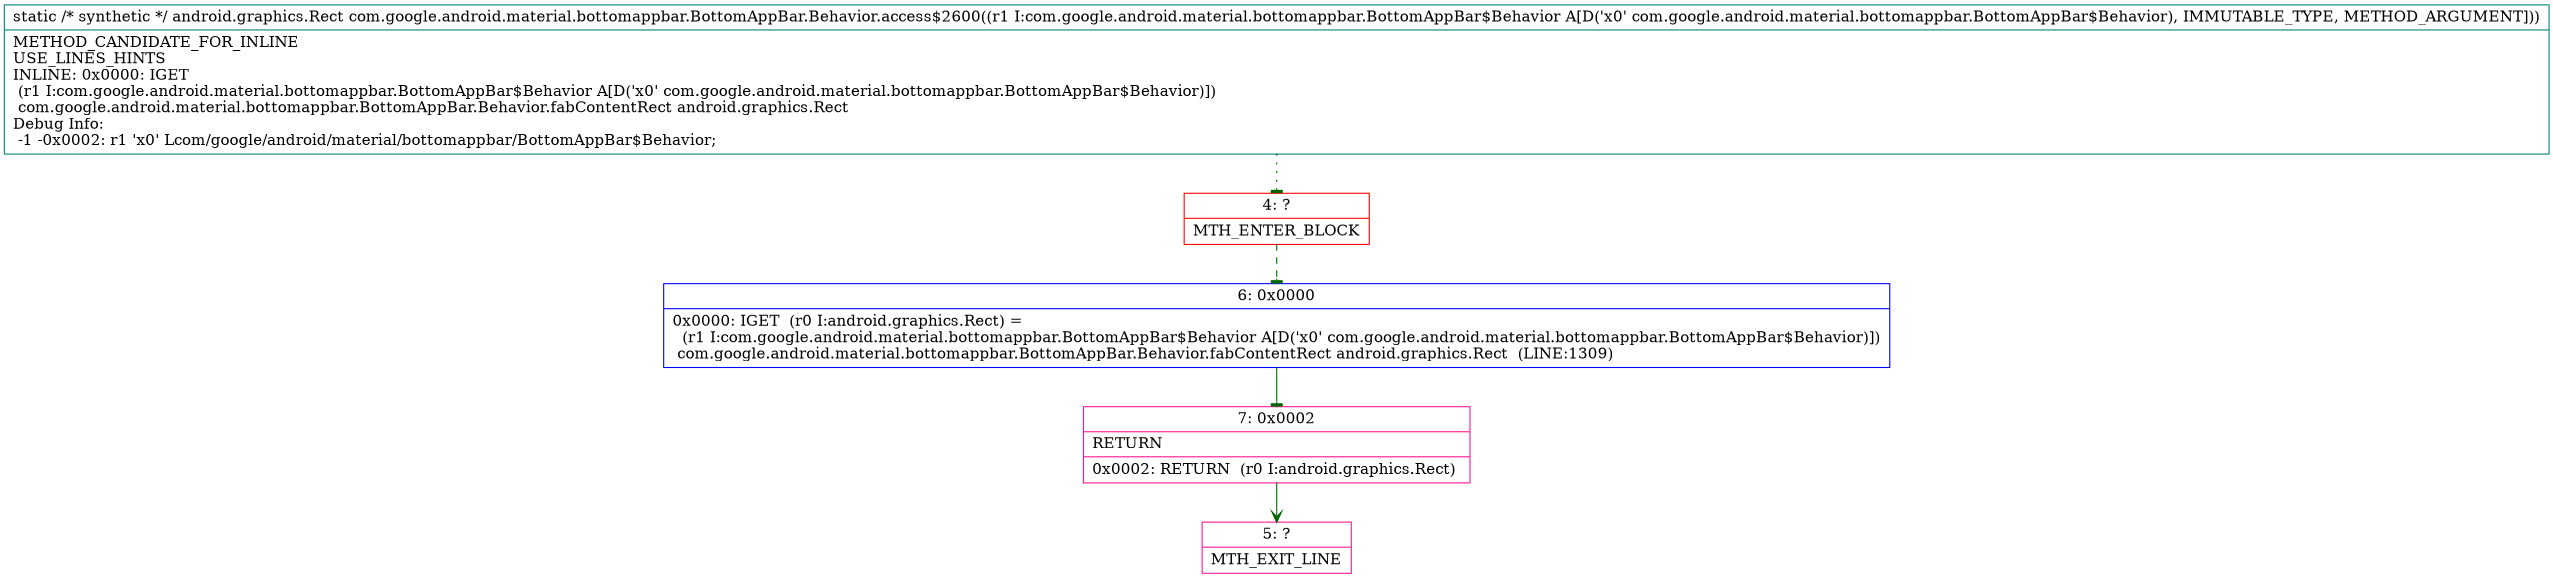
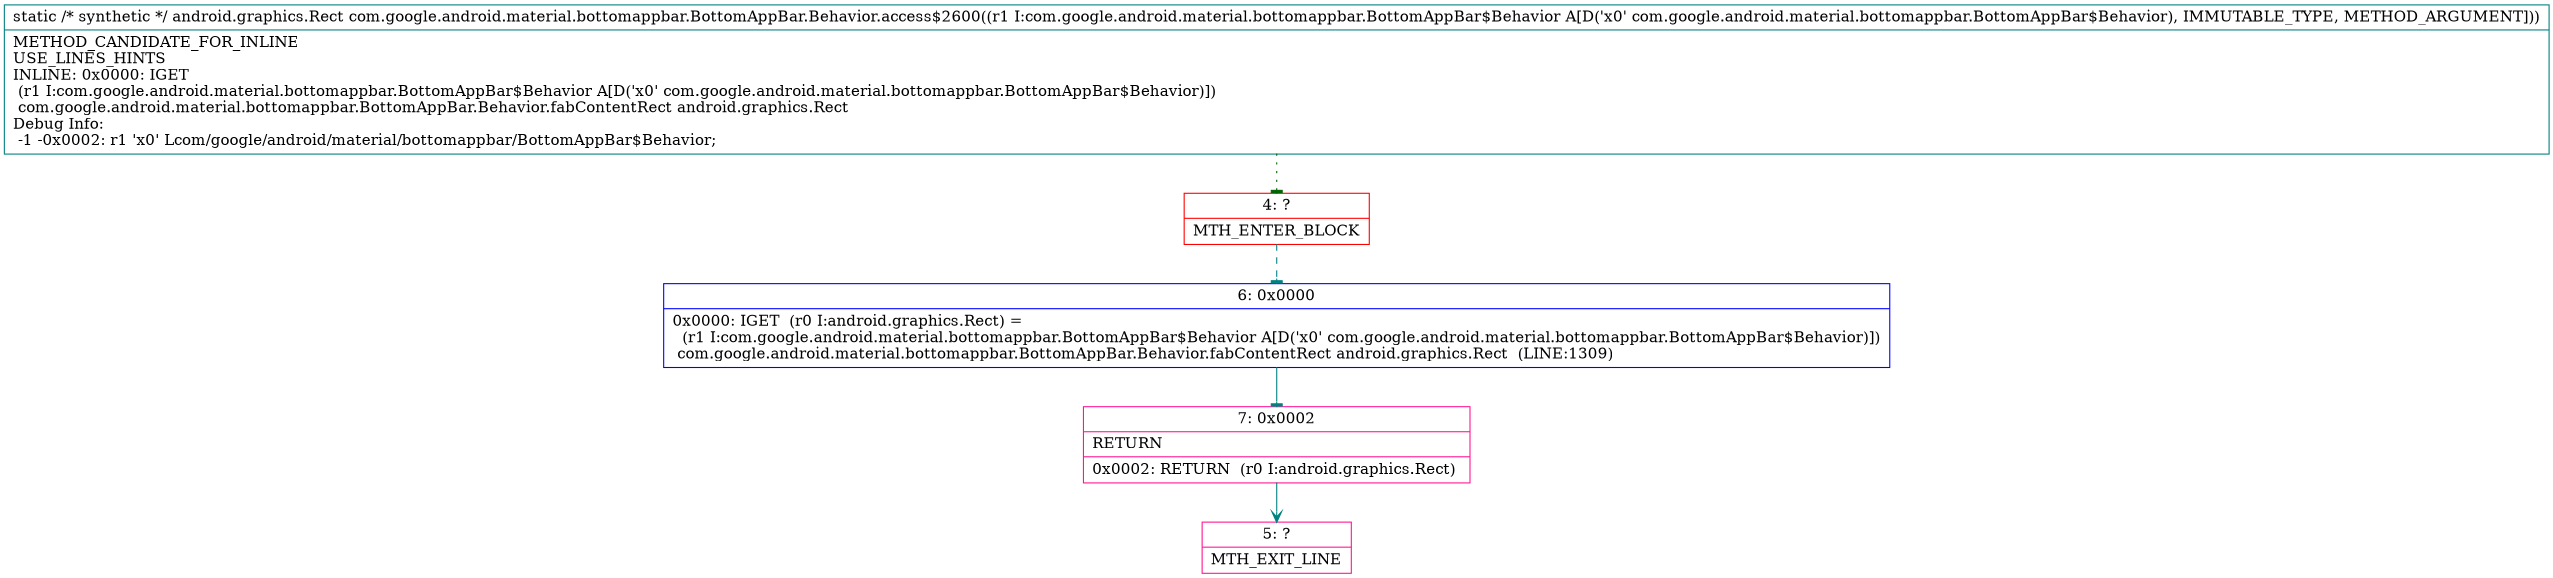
(1277, 261) -> (1277, 261)
(1277, 384) -> (1277, 384)
(1277, 497) -> (1277, 497)
